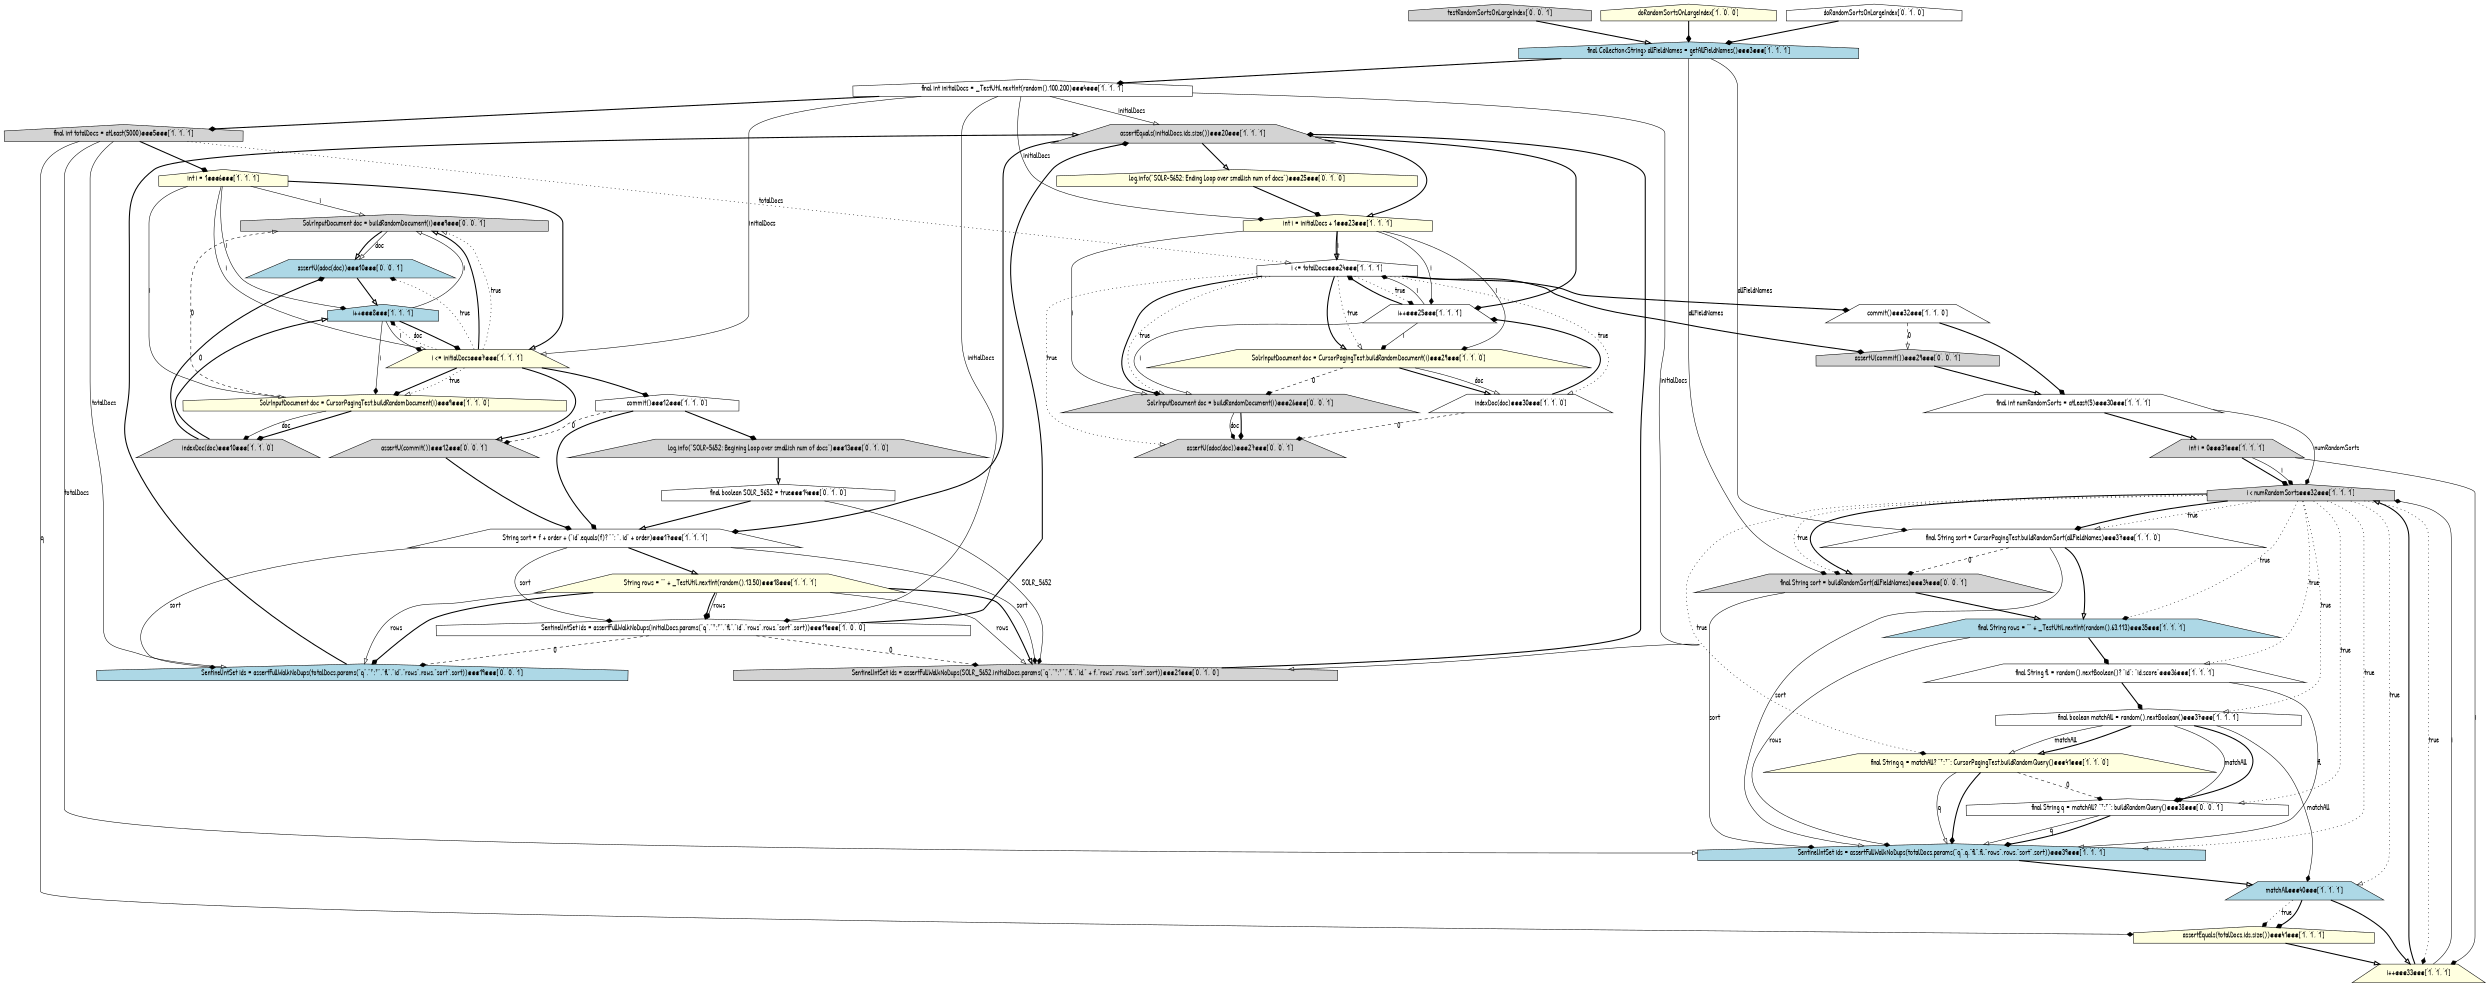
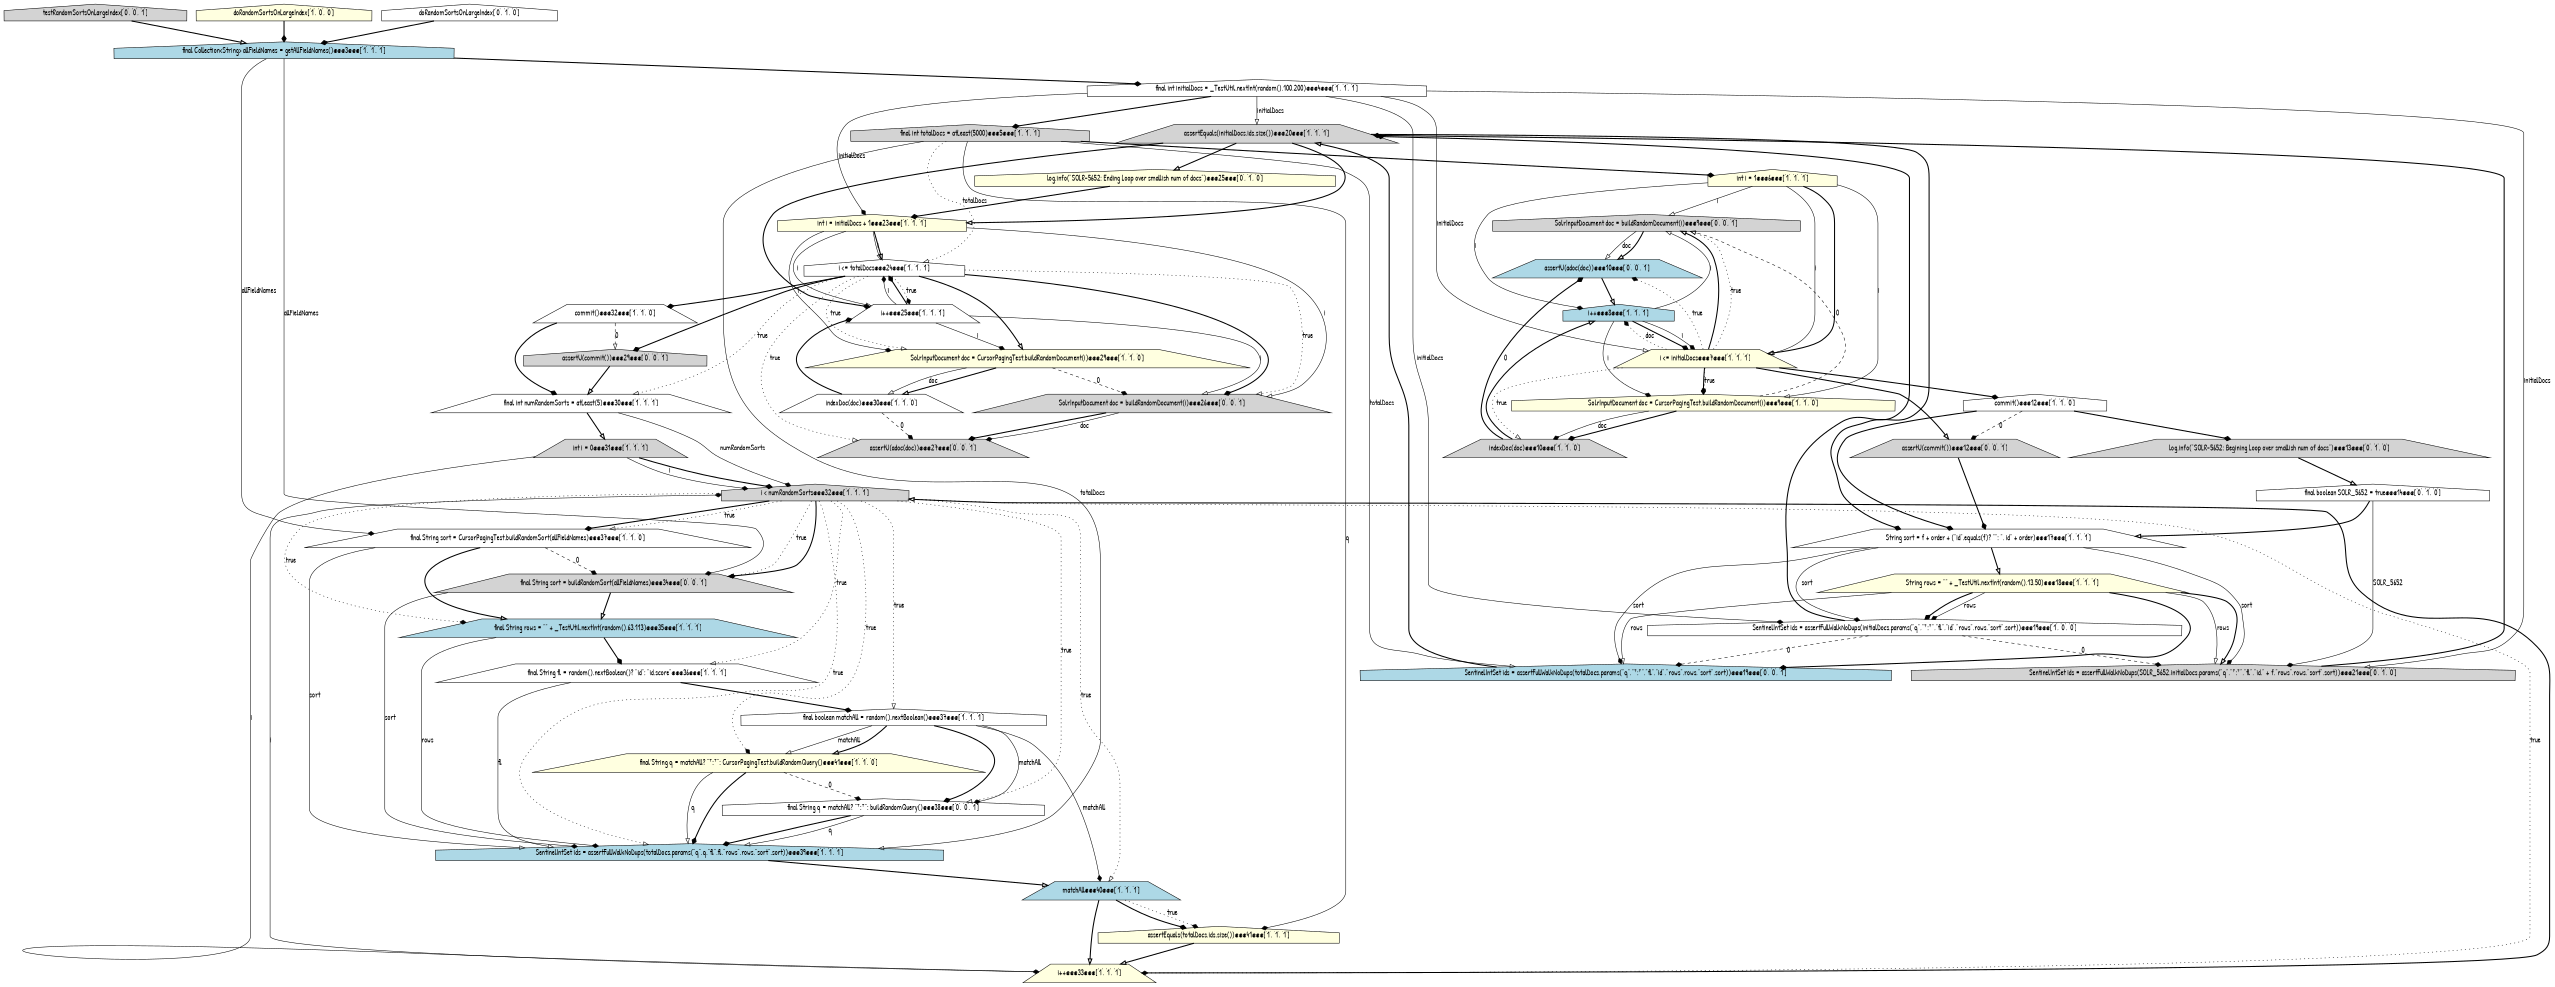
(1418, 254) -> (796, 276)
(1534, 308) -> (746, 344)
none -> (1533, 382)
